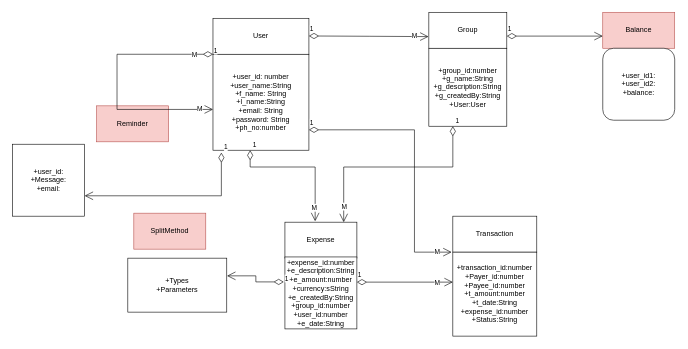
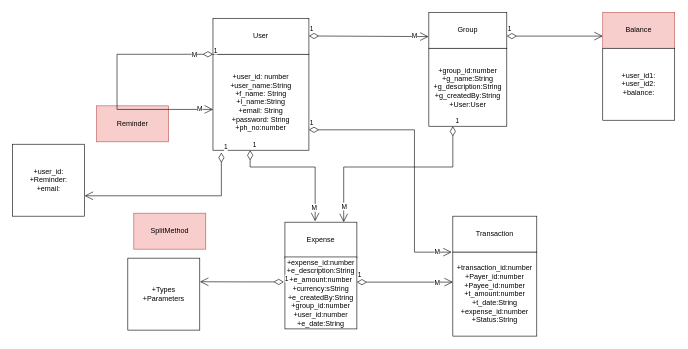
(639, 84) -> (639, 84)
(48, 180) -> (48, 180)
(177, 285) -> (164, 294)
